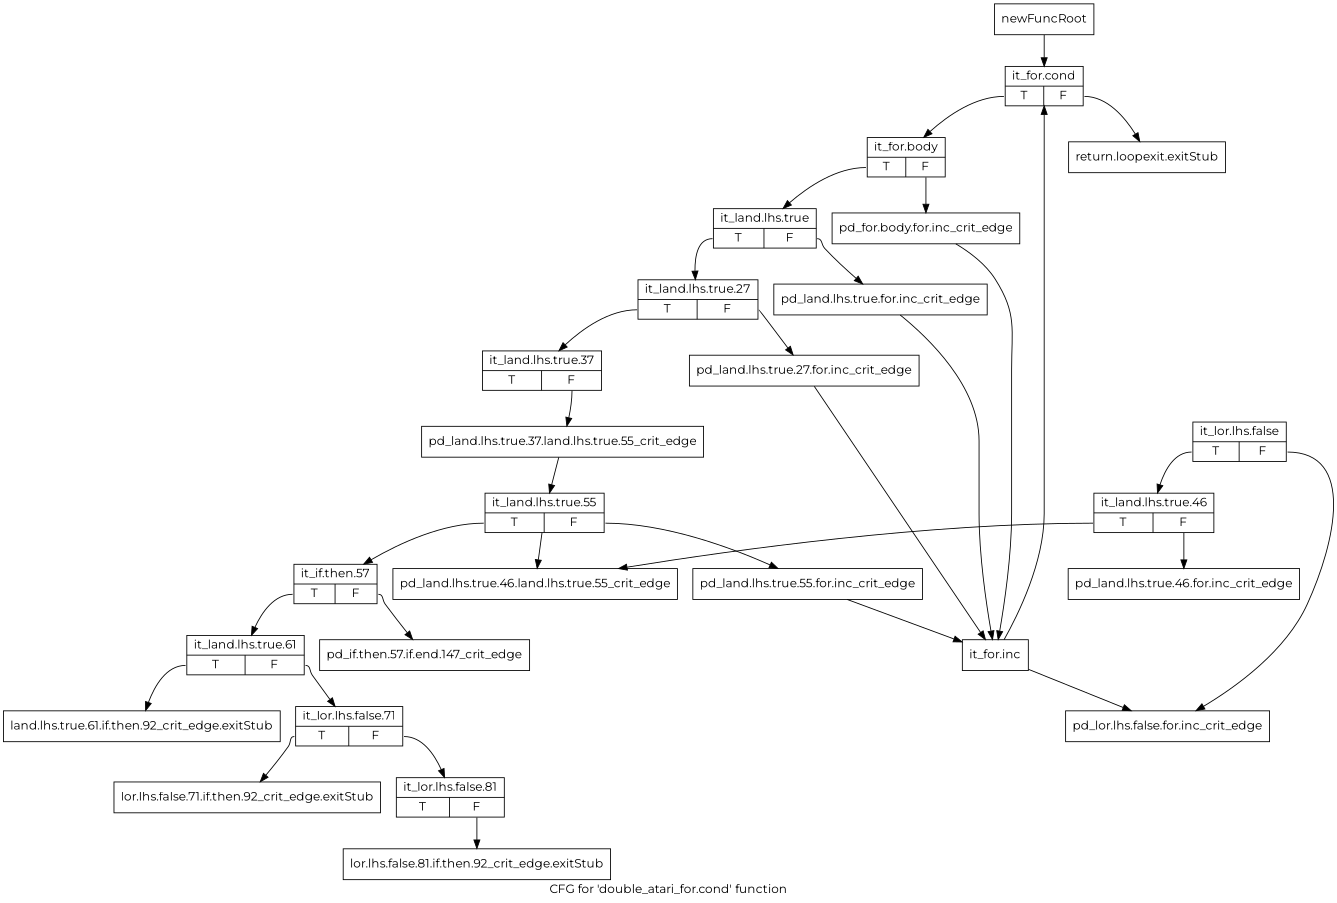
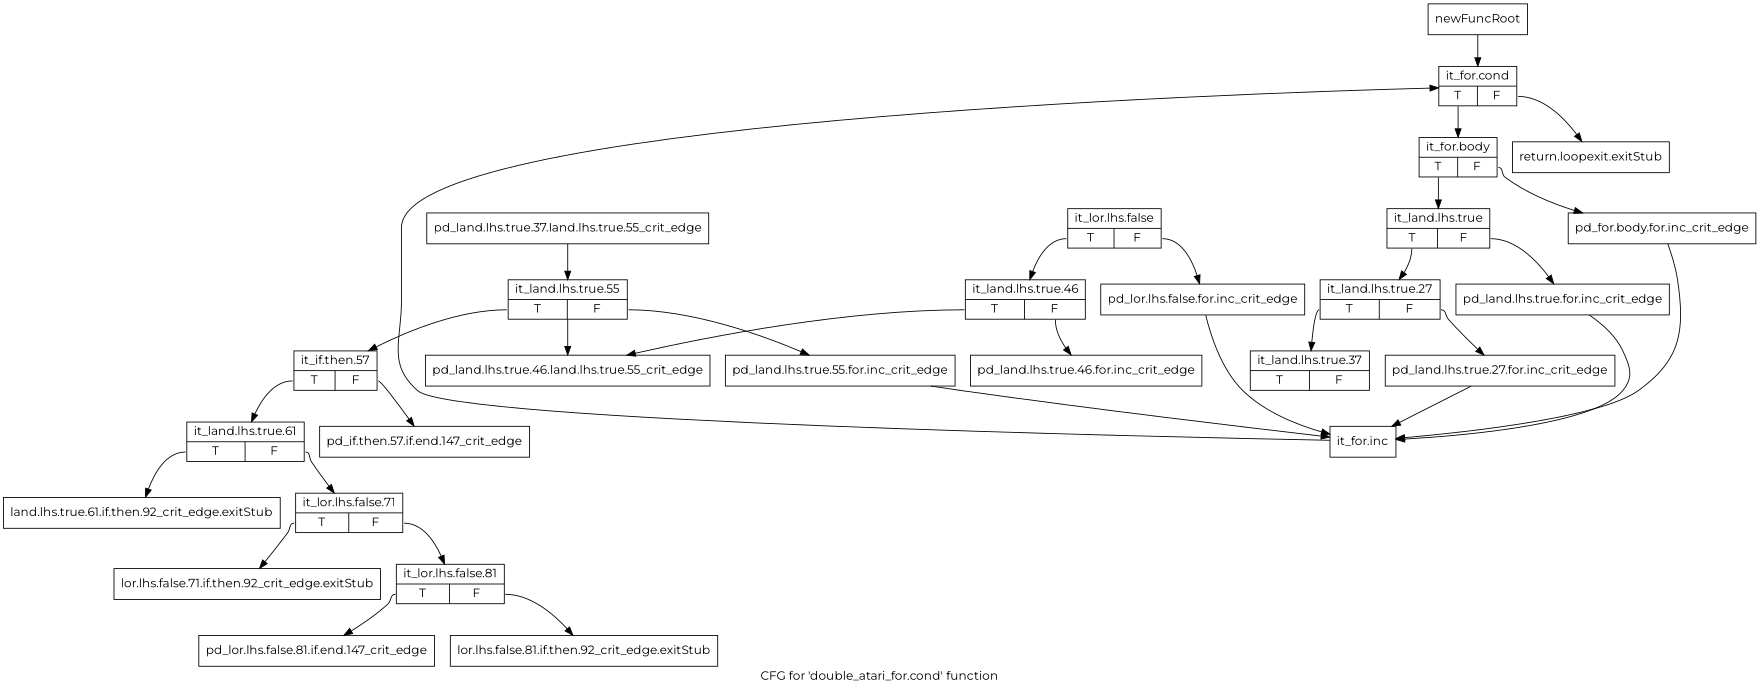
(571, 404) -> none
none -> (317, 651)
(1076, 688) -> (1245, 392)
